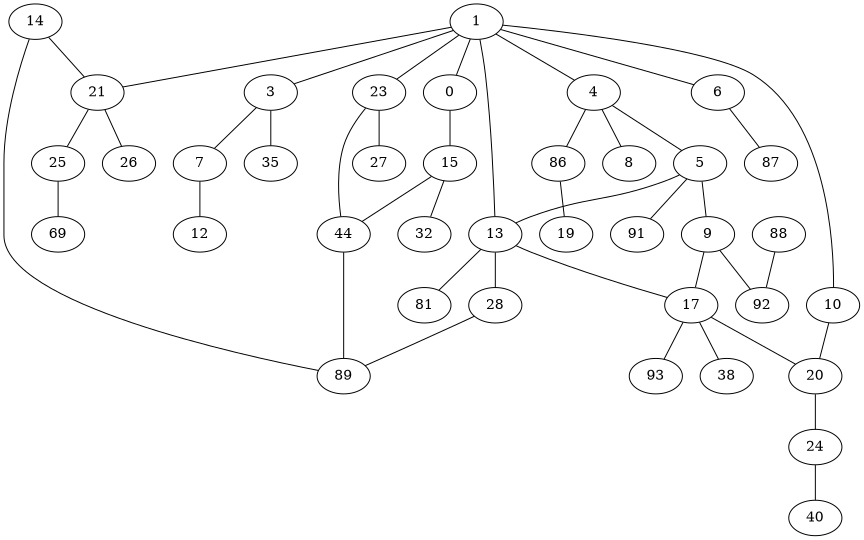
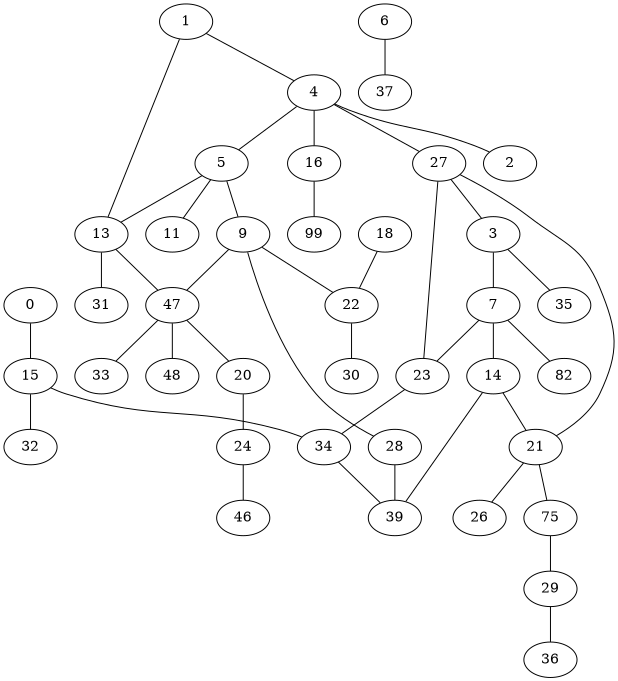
(287, 57) -> (597, 283)
(374, 57) -> (466, 199)
(428, 57) -> (458, 341)
(463, 57) -> none
(597, 57) -> none
none -> (376, 128)
(58, 163) -> (550, 518)
(558, 163) -> (314, 163)
(629, 163) -> (510, 163)
(771, 163) -> (385, 93)
(58, 234) -> (550, 589)
(200, 234) -> (564, 376)
(344, 234) -> (324, 447)
(566, 234) -> (314, 234)
(637, 234) -> (172, 234)
(779, 234) -> (385, 234)
(495, 270) -> (291, 359)
(424, 305) -> (101, 305)
(691, 305) -> (172, 305)
(762, 305) -> (352, 305)
(833, 305) -> none
none -> (493, 341)
(344, 376) -> (395, 518)
none -> (352, 376)
(656, 376) -> (101, 376)
(727, 376) -> (172, 376)
(815, 518) -> (243, 518)
none -> (550, 660)
